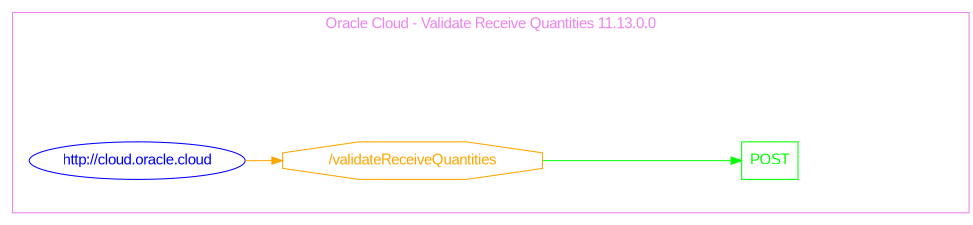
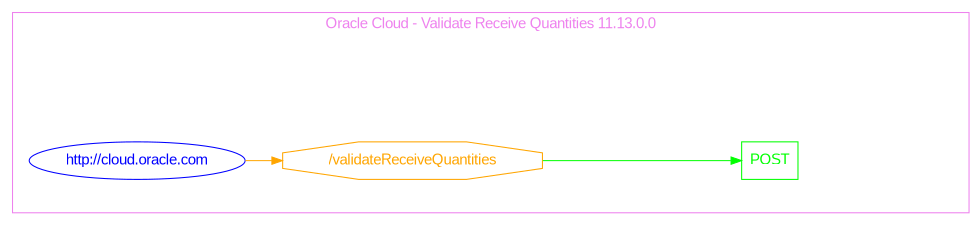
(137, 161) -> (137, 161)
